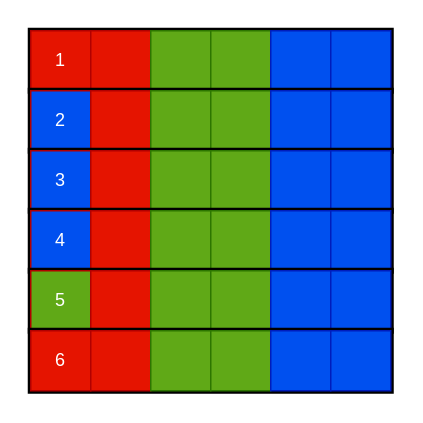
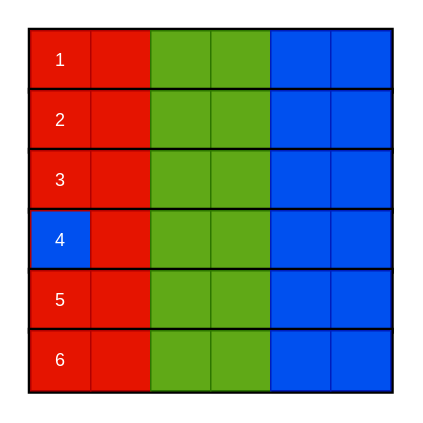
(61, 121) -> (61, 121)
(61, 181) -> (61, 181)
(61, 301) -> (61, 301)
